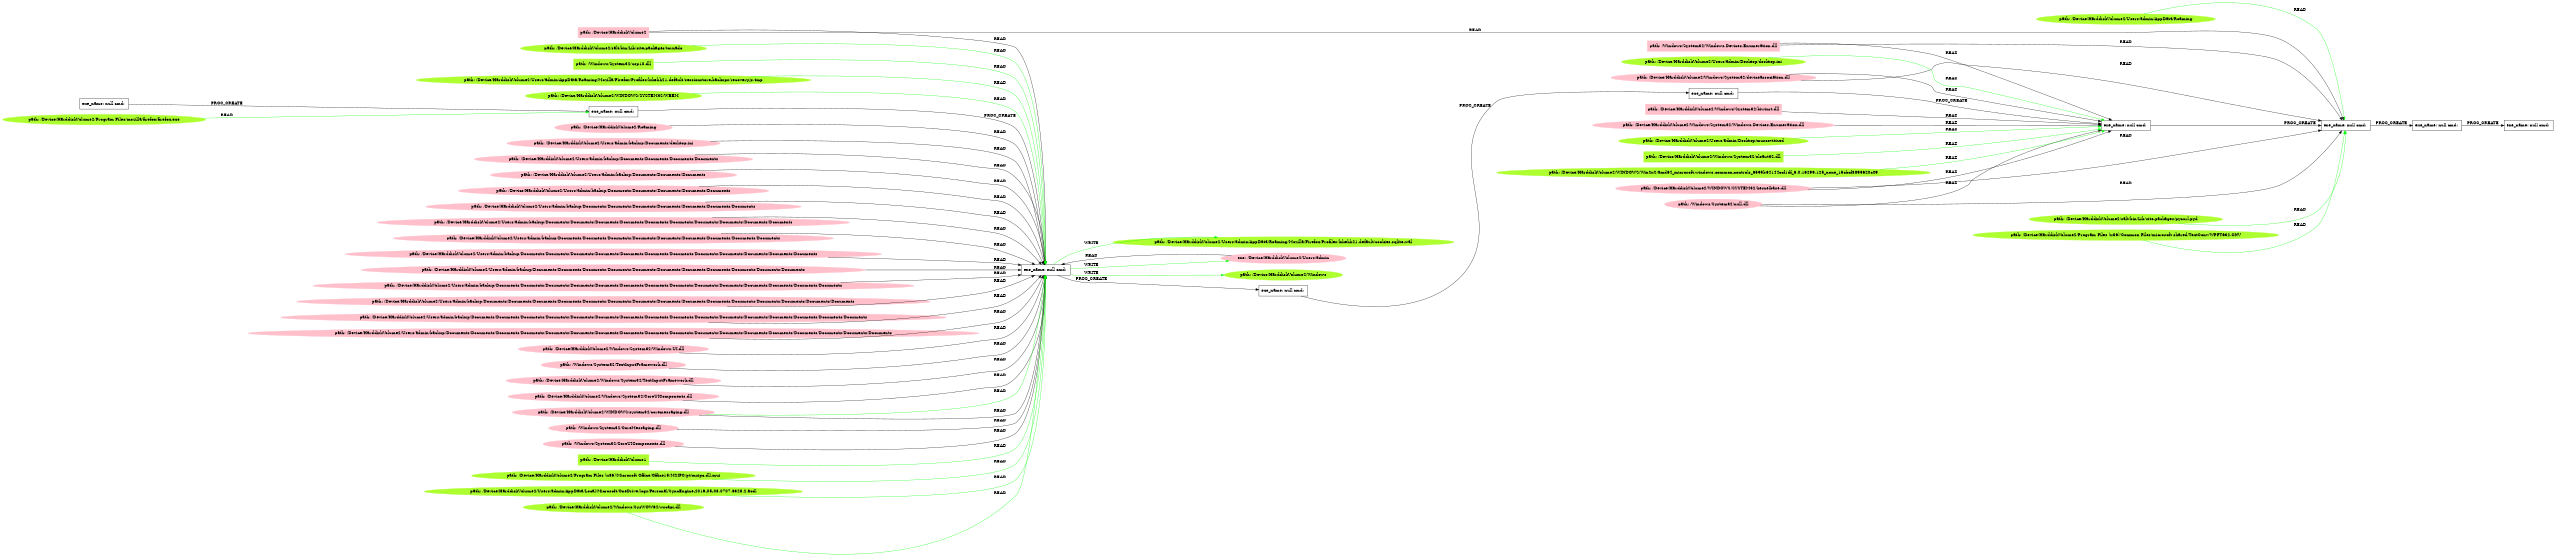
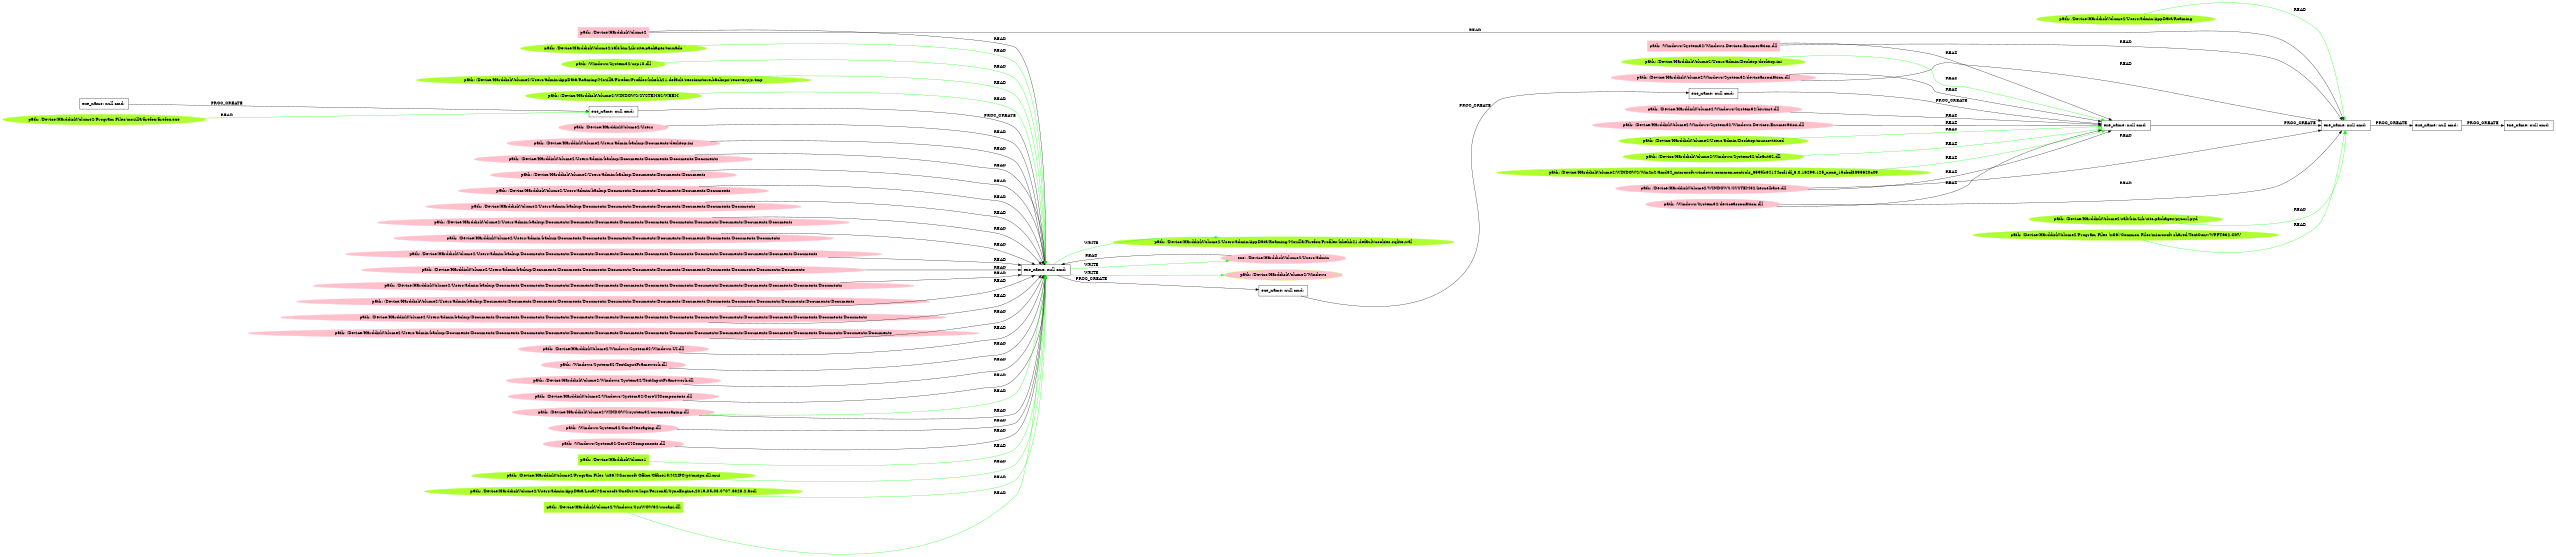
(613, 64) -> (613, 64)
(1713, 109) -> (1713, 109)
(613, 128) -> (613, 128)
(1713, 157) -> (1713, 157)
(1713, 204) -> (1713, 204)
(1283, 275) -> (1283, 275)
(613, 507) -> (613, 507)
